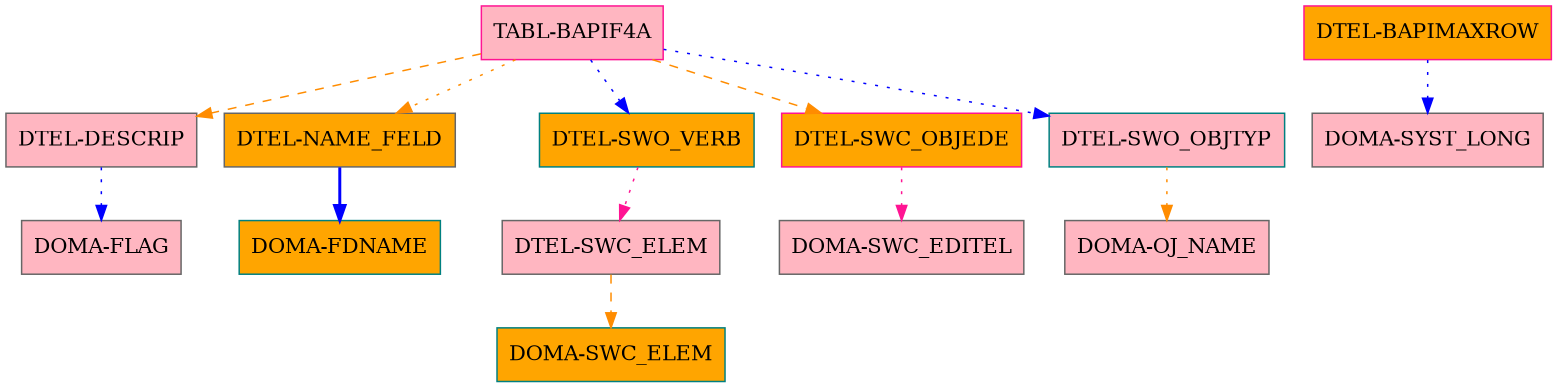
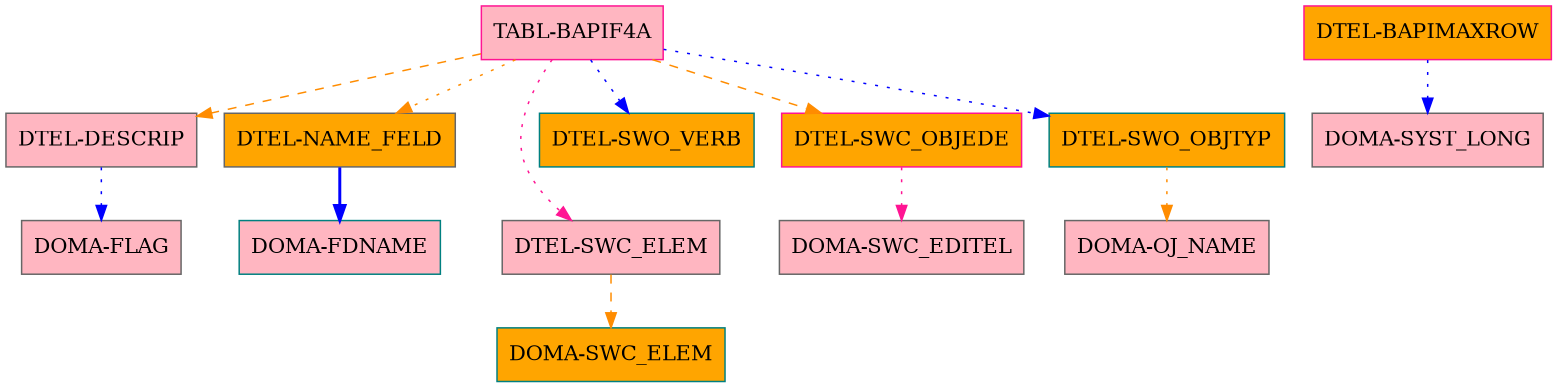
(1167, 140) -> (1167, 140)
(631, 187) -> (521, 138)
(340, 247) -> (340, 247)
